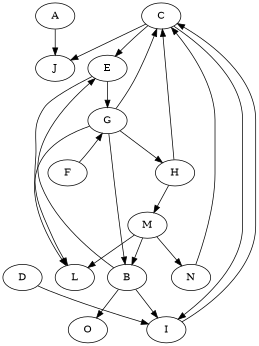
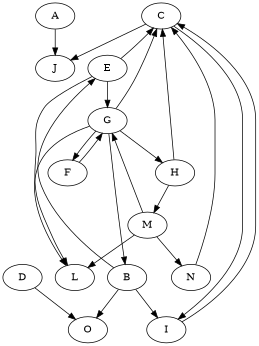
(134, 38) -> (135, 46)
none -> (86, 142)
(139, 248) -> (129, 176)
(89, 305) -> (52, 301)
